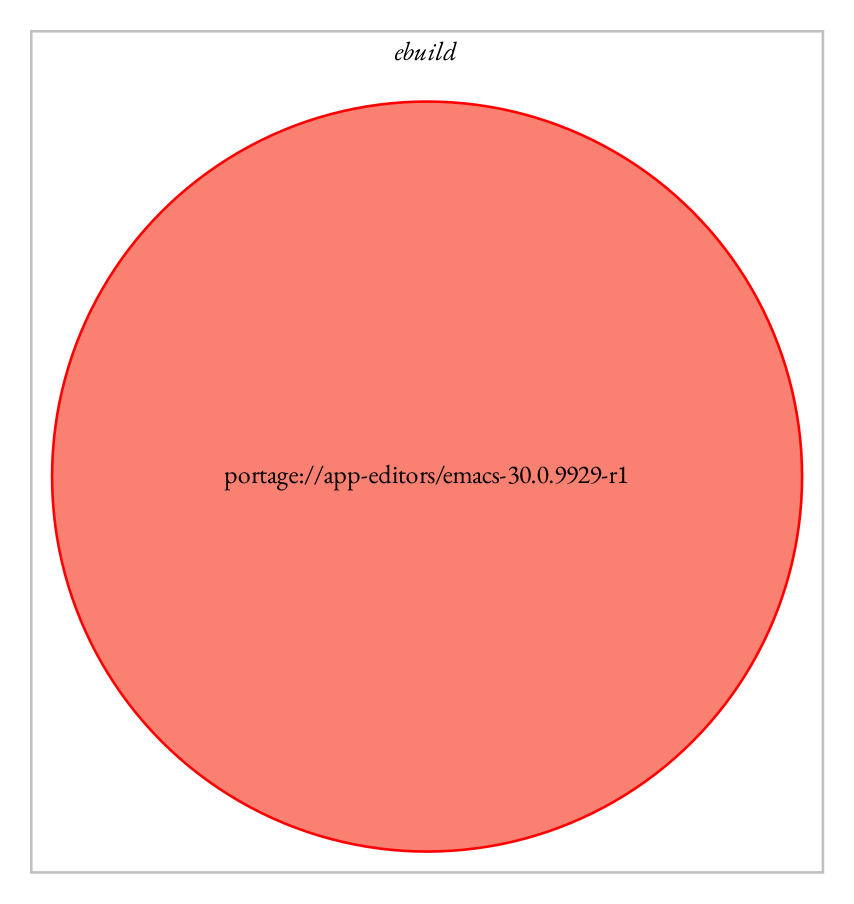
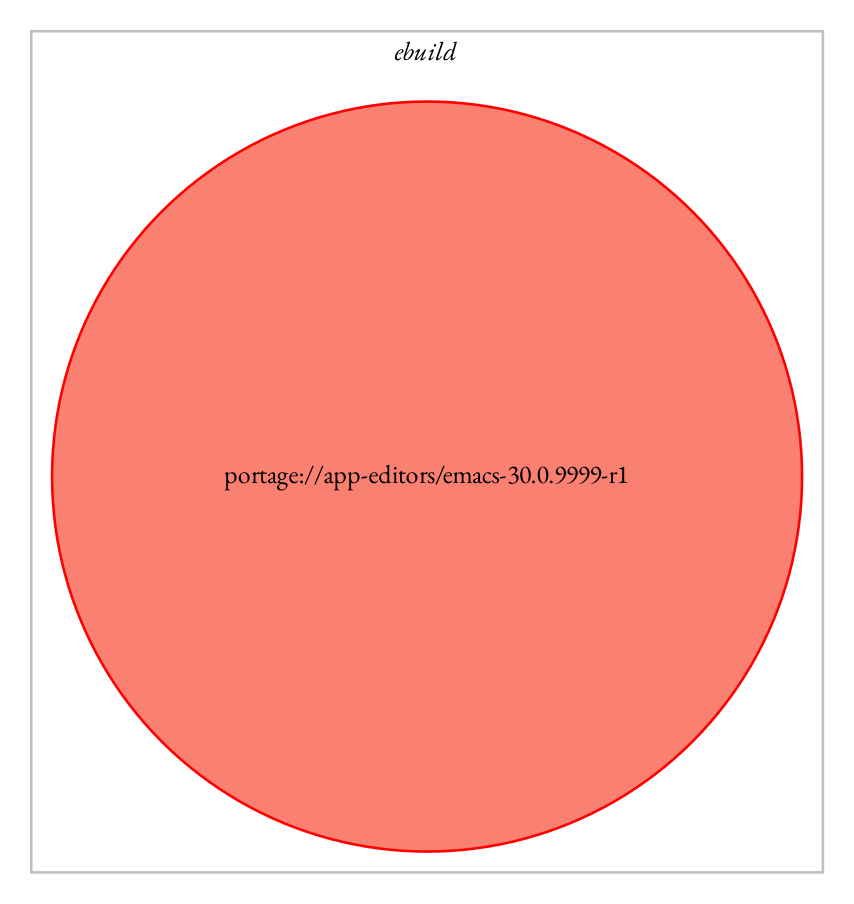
(427, 477) -> (427, 477)
